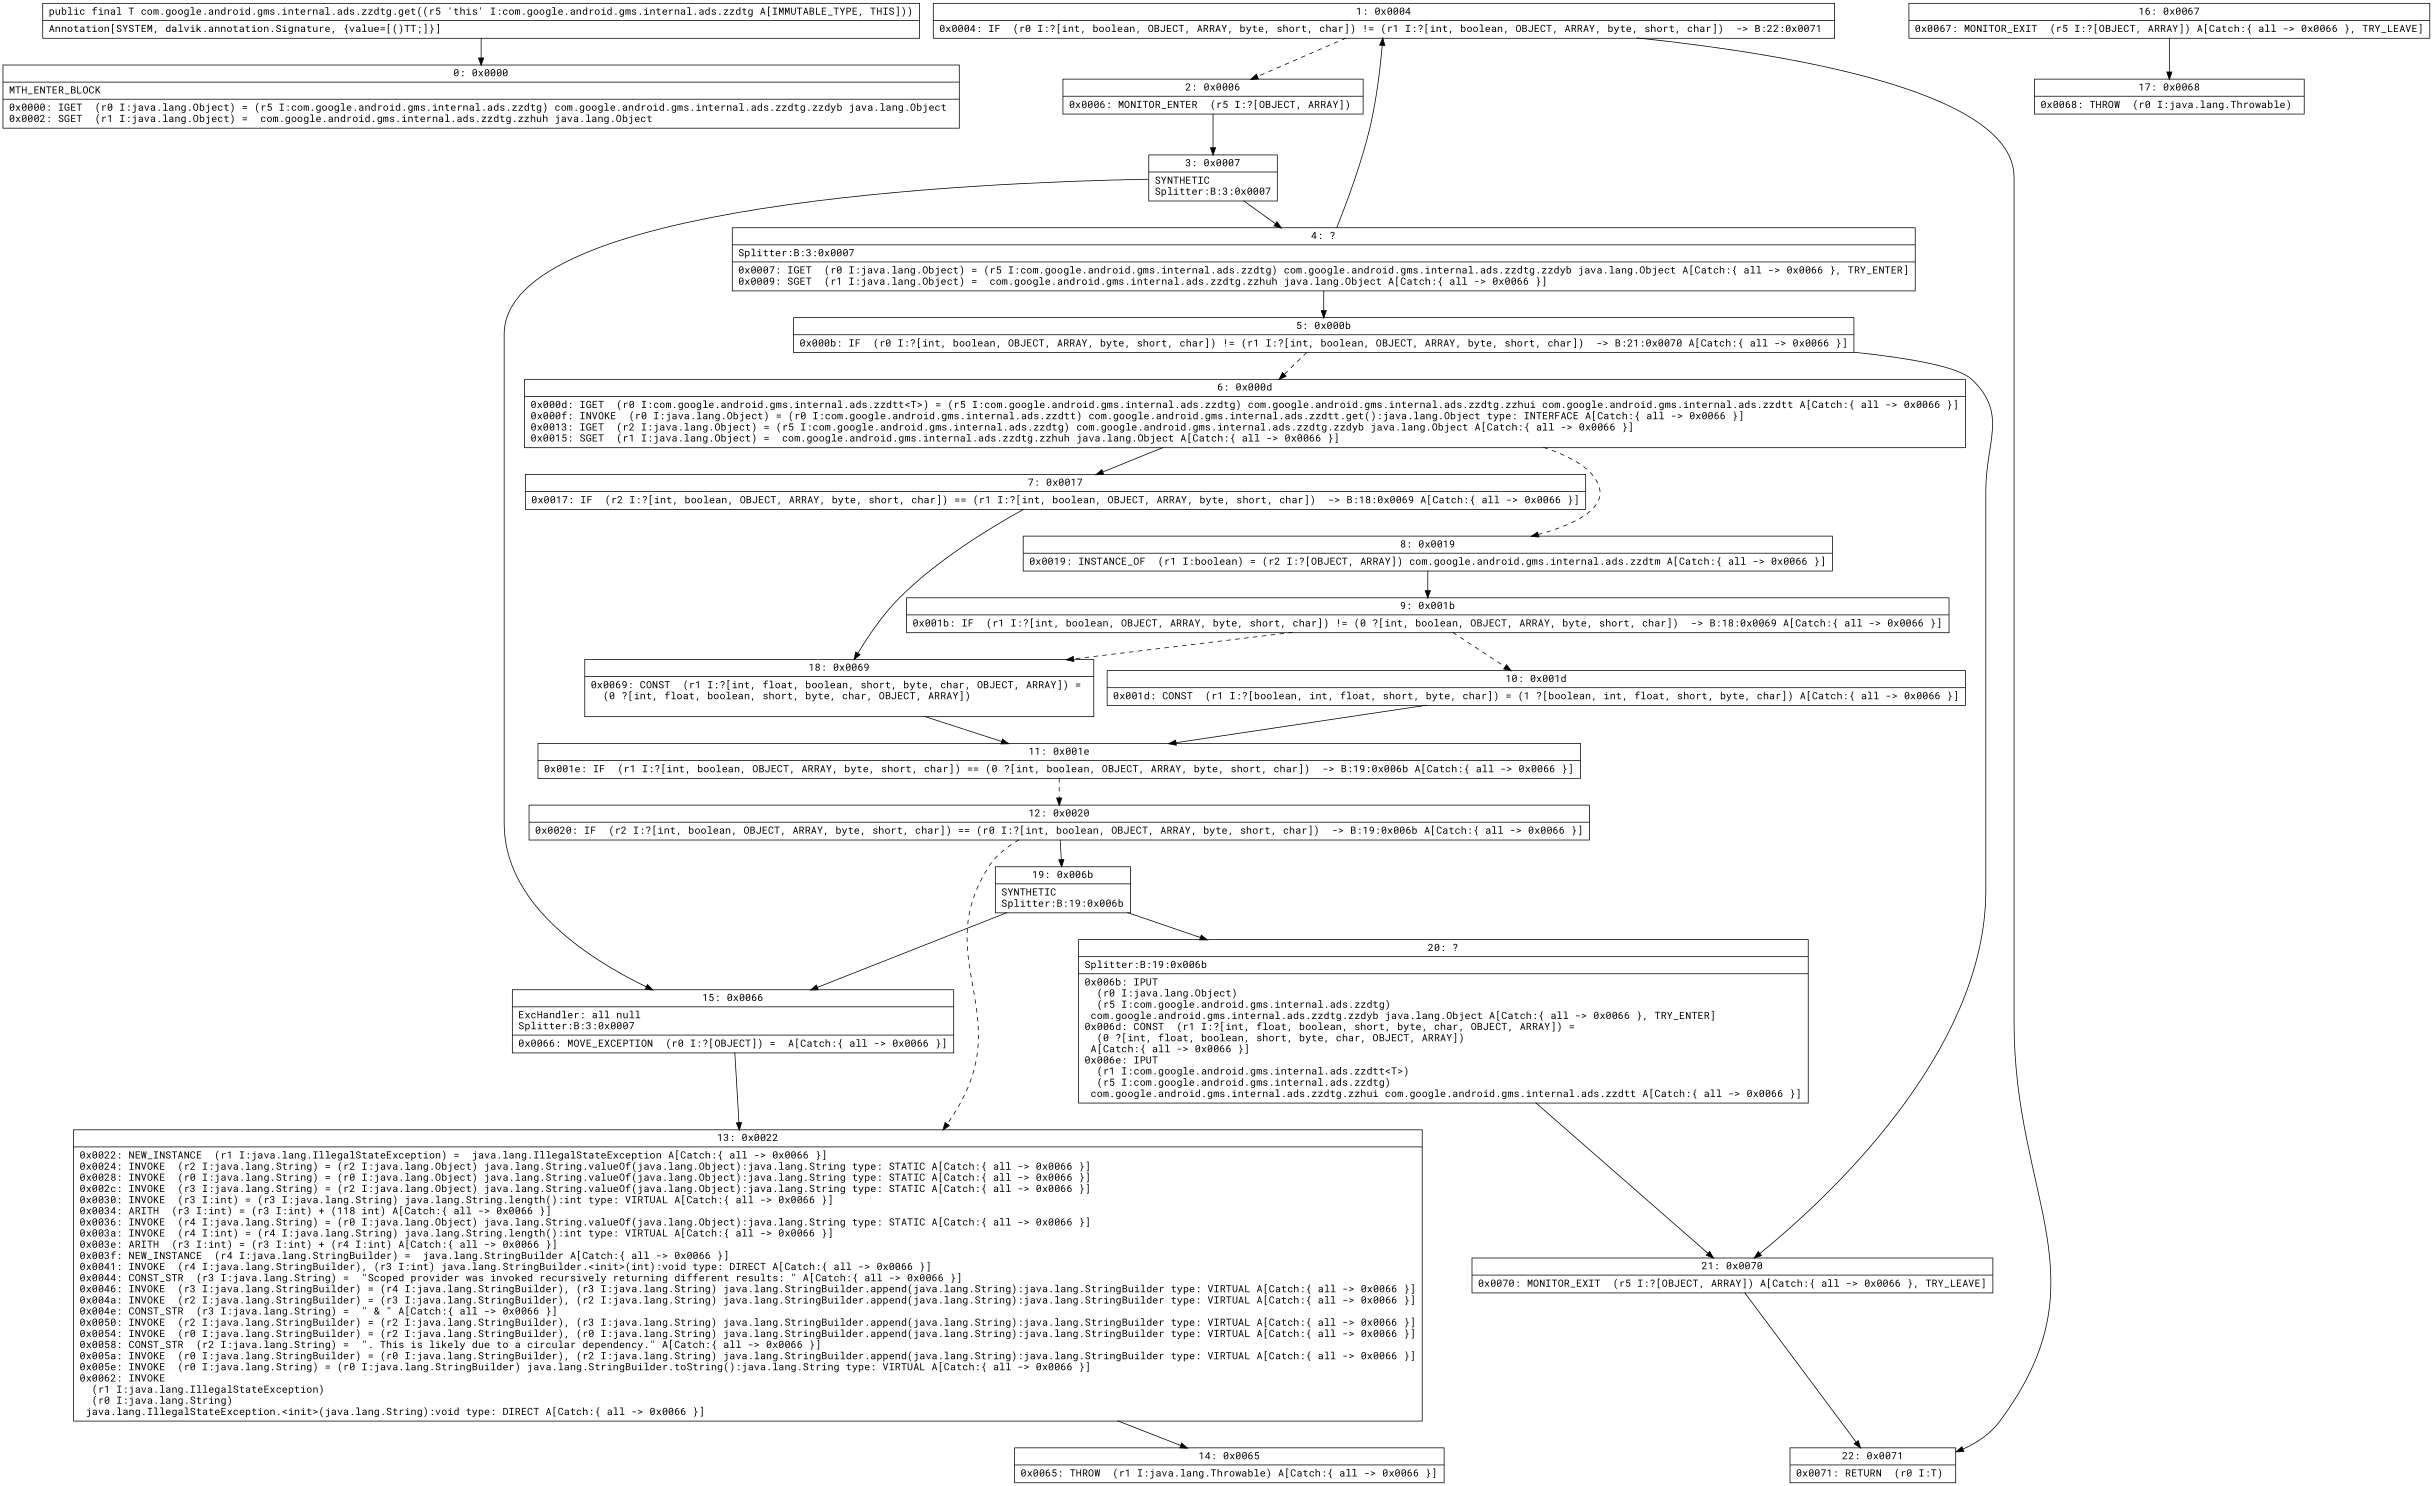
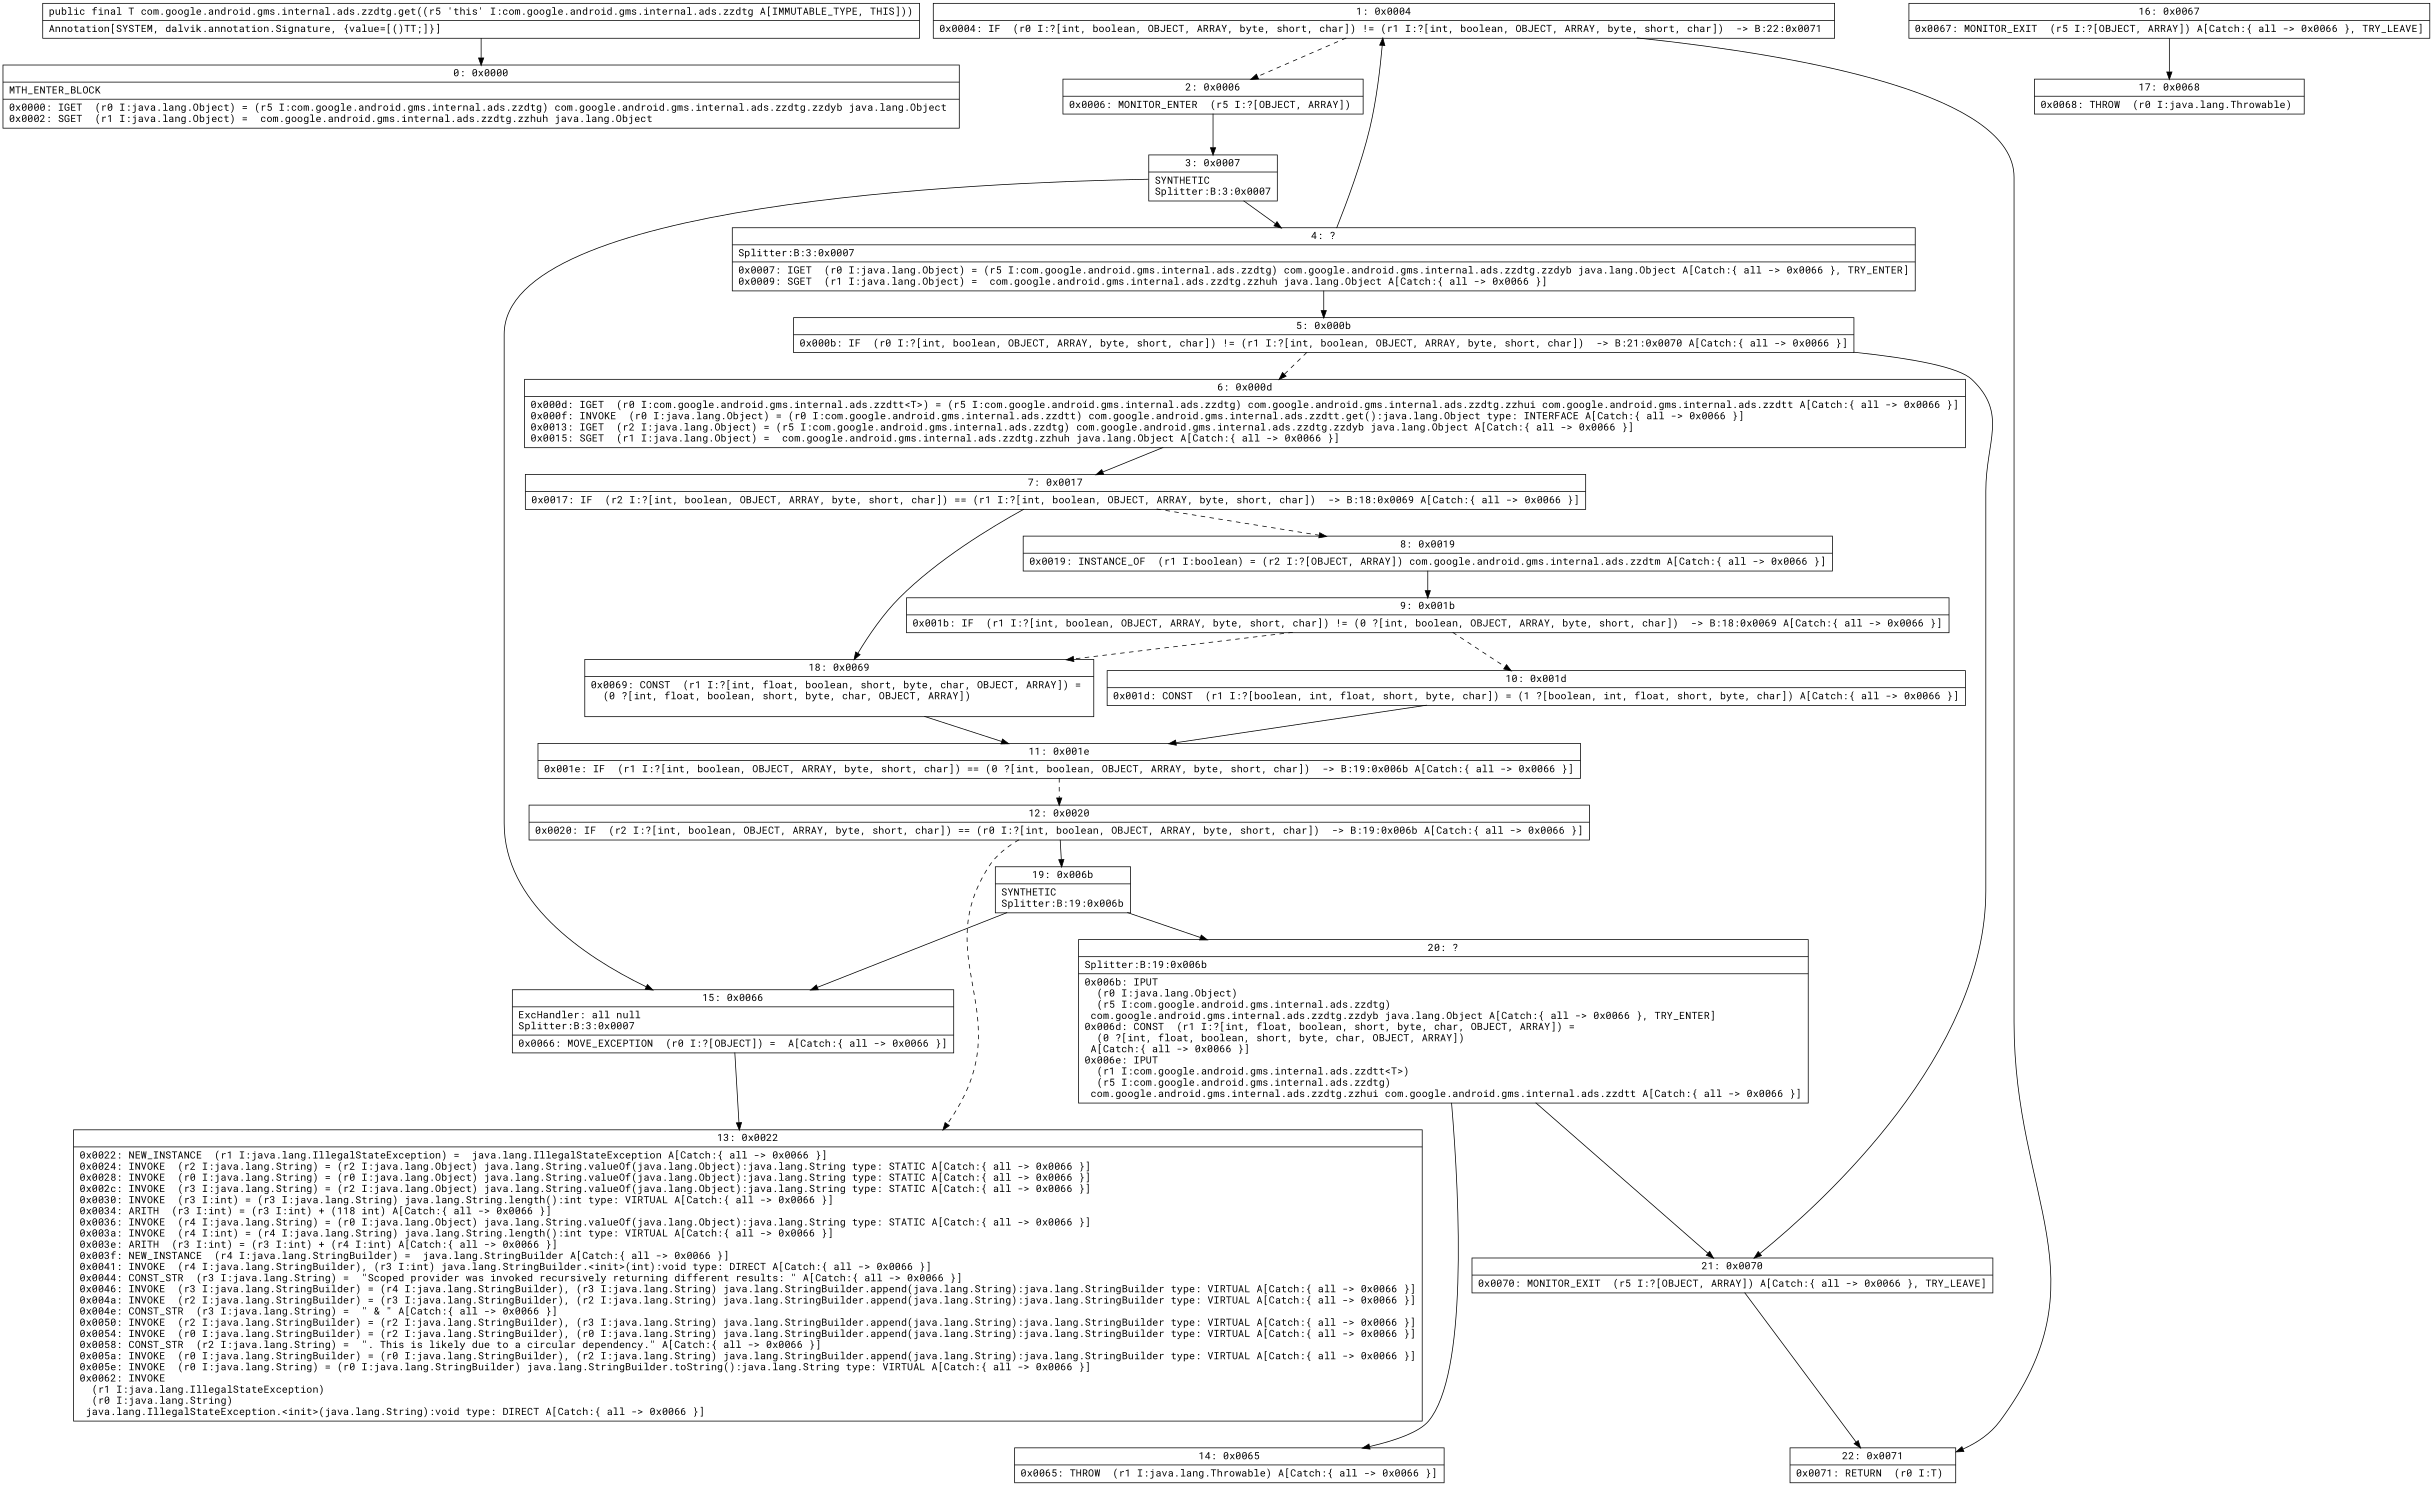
(1600, 494) -> (1238, 522)
(1149, 1433) -> (1457, 1297)
